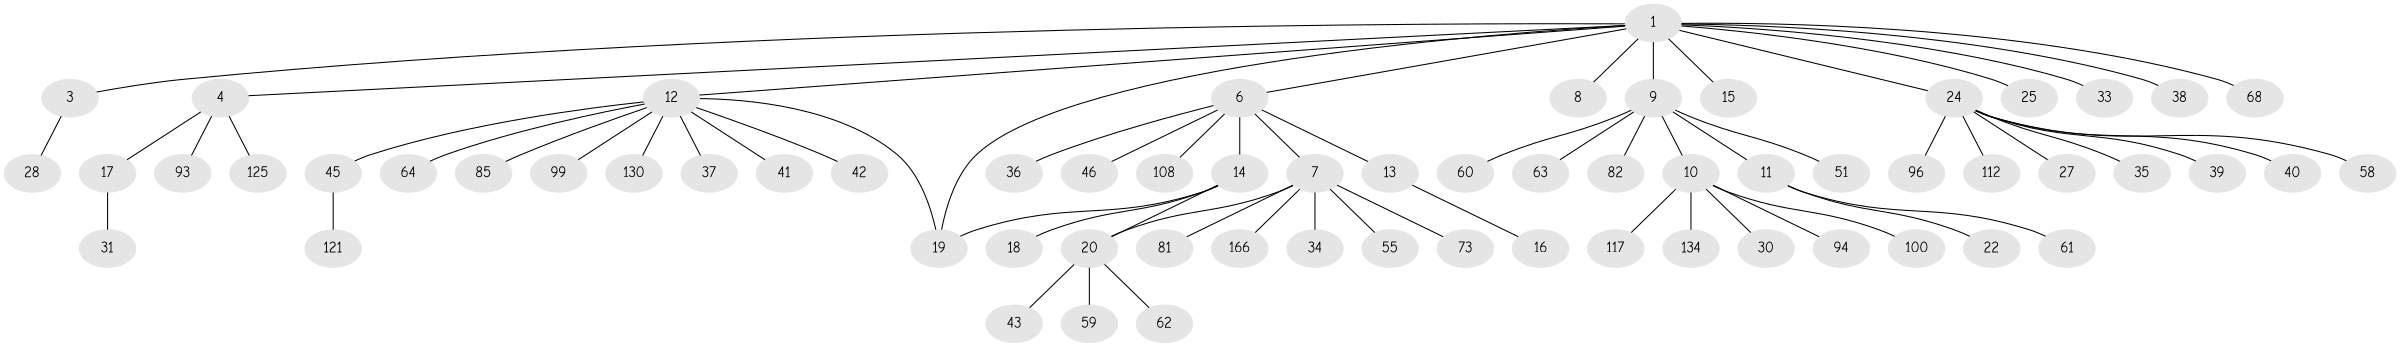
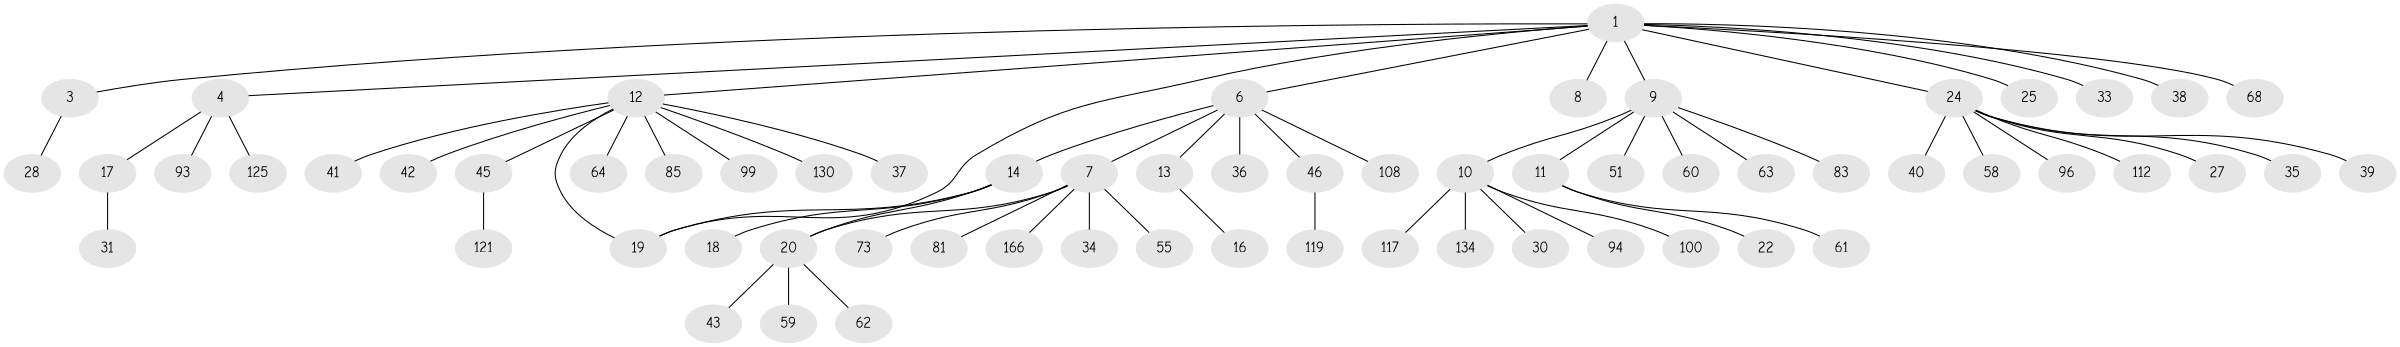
(1729, 98) -> none
(1616, 173) -> (1841, 173)
none -> (1315, 249)
